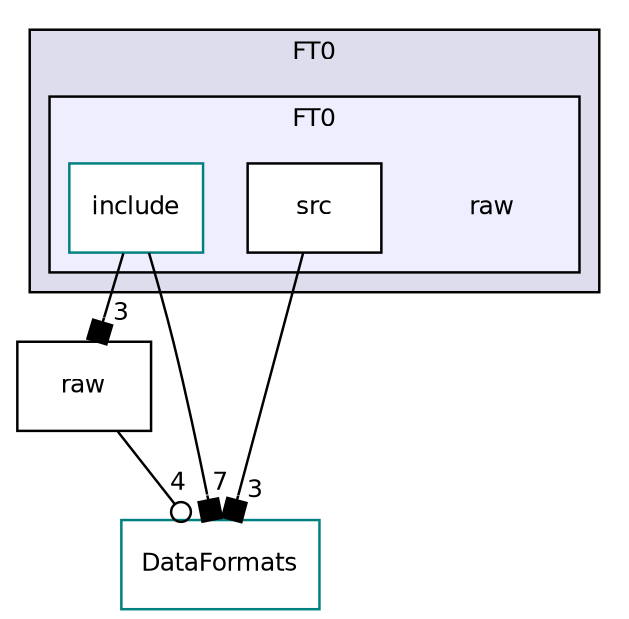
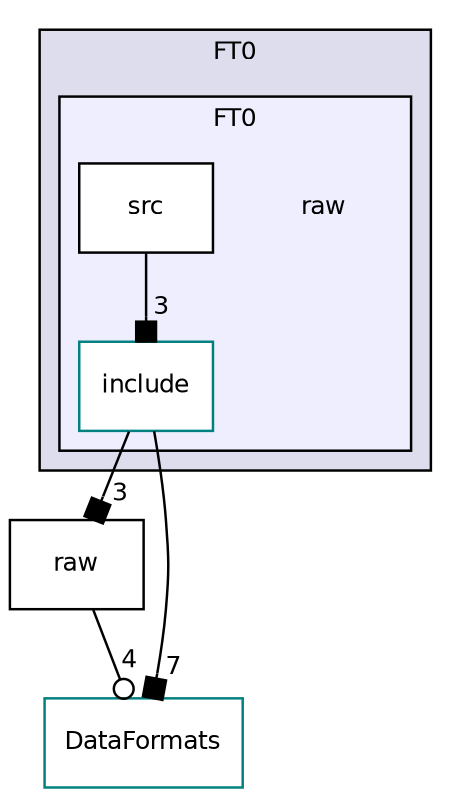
(271, 374) -> (146, 285)
